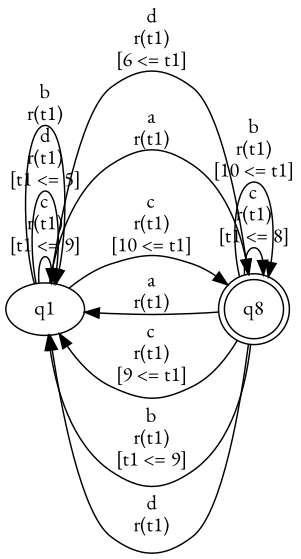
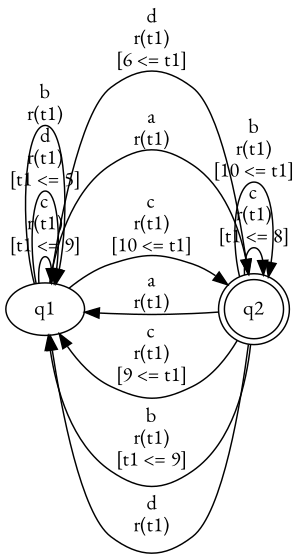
(254, 309) -> (254, 309)
